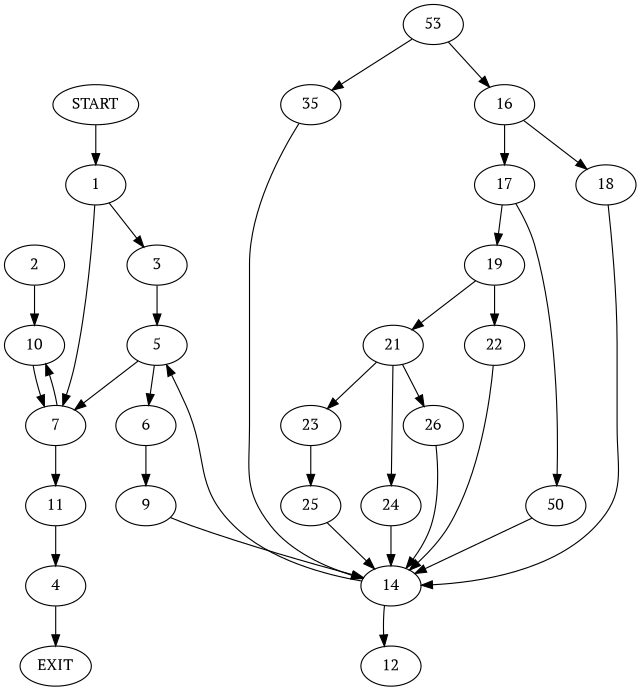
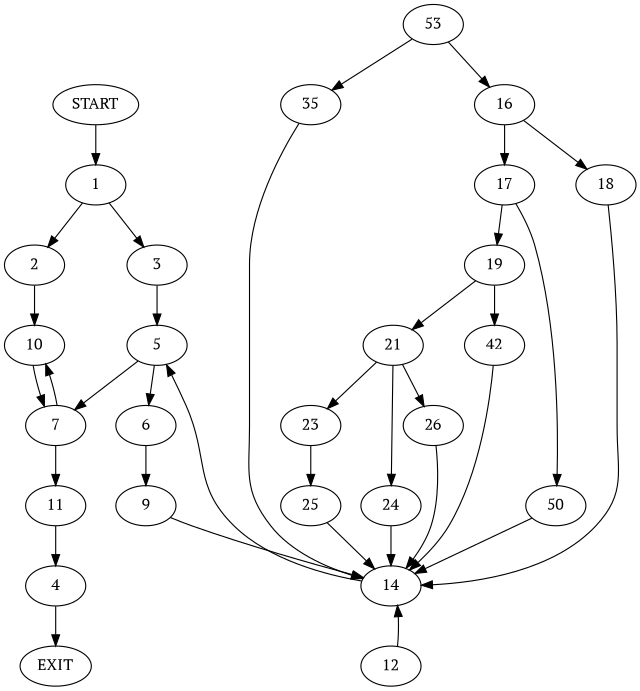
(86, 301) -> (69, 221)
(495, 345) -> (495, 345)
(384, 620) -> (398, 632)
